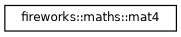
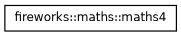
(91, 18) -> (91, 18)
